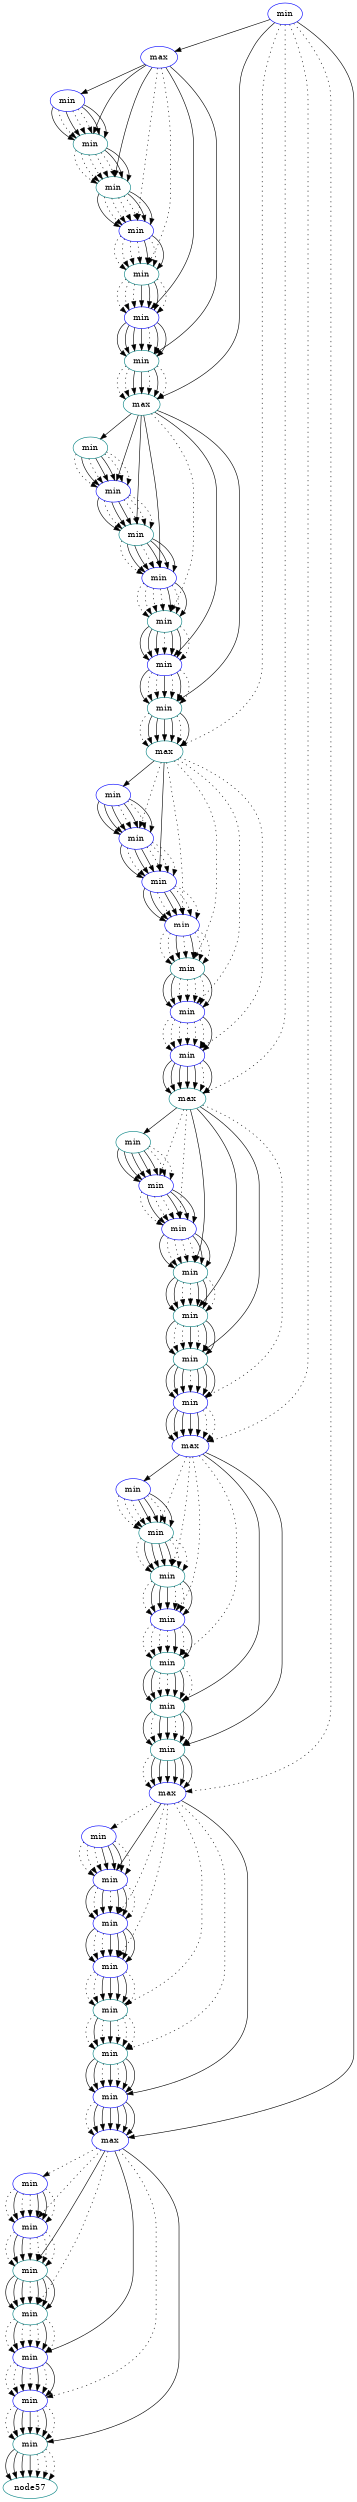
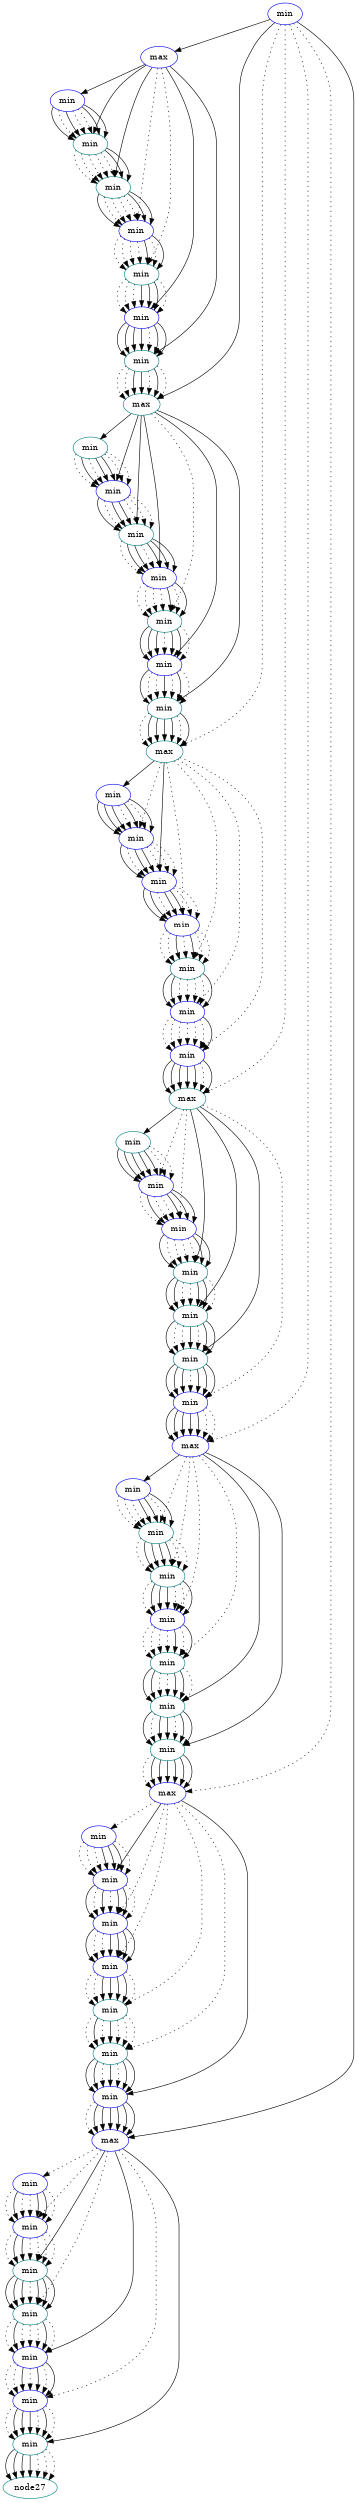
(30, 2488) -> (30, 2488)
